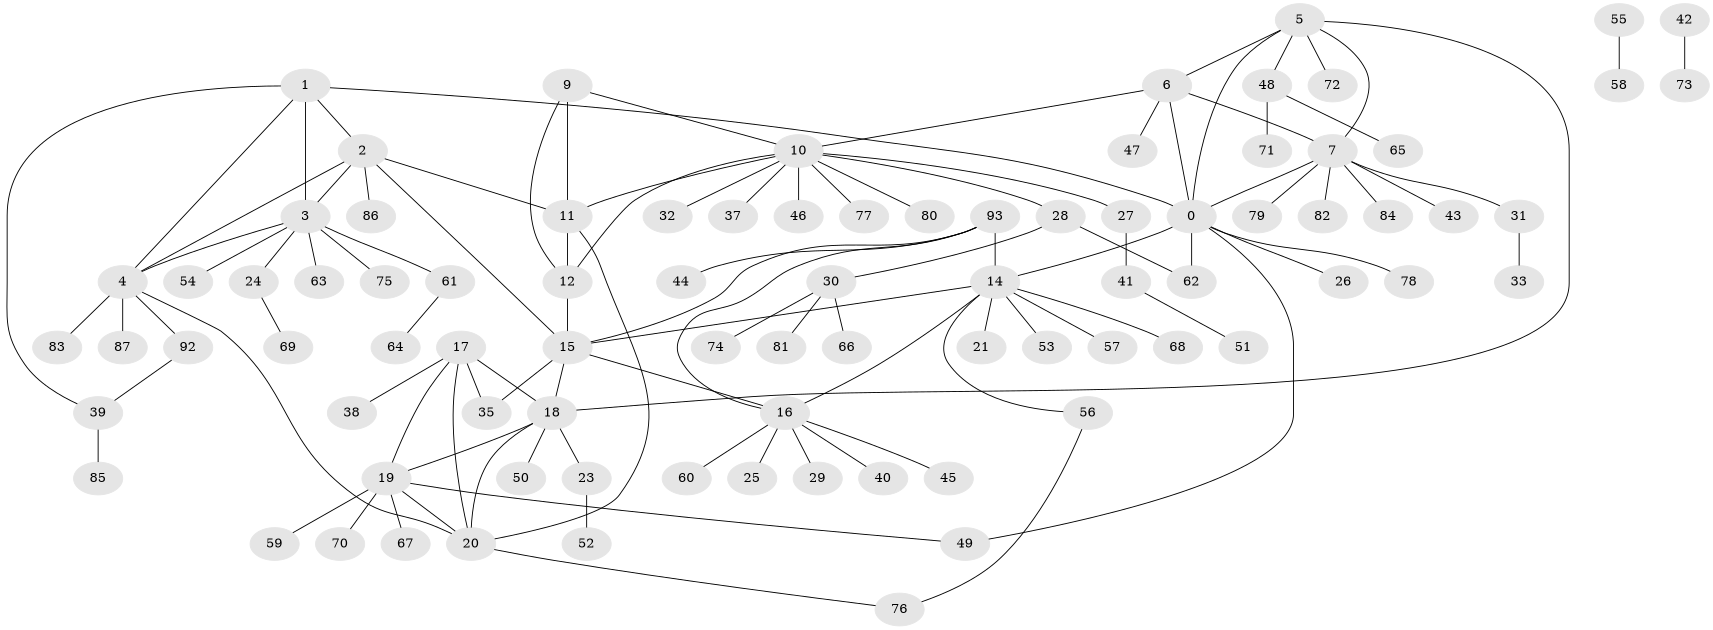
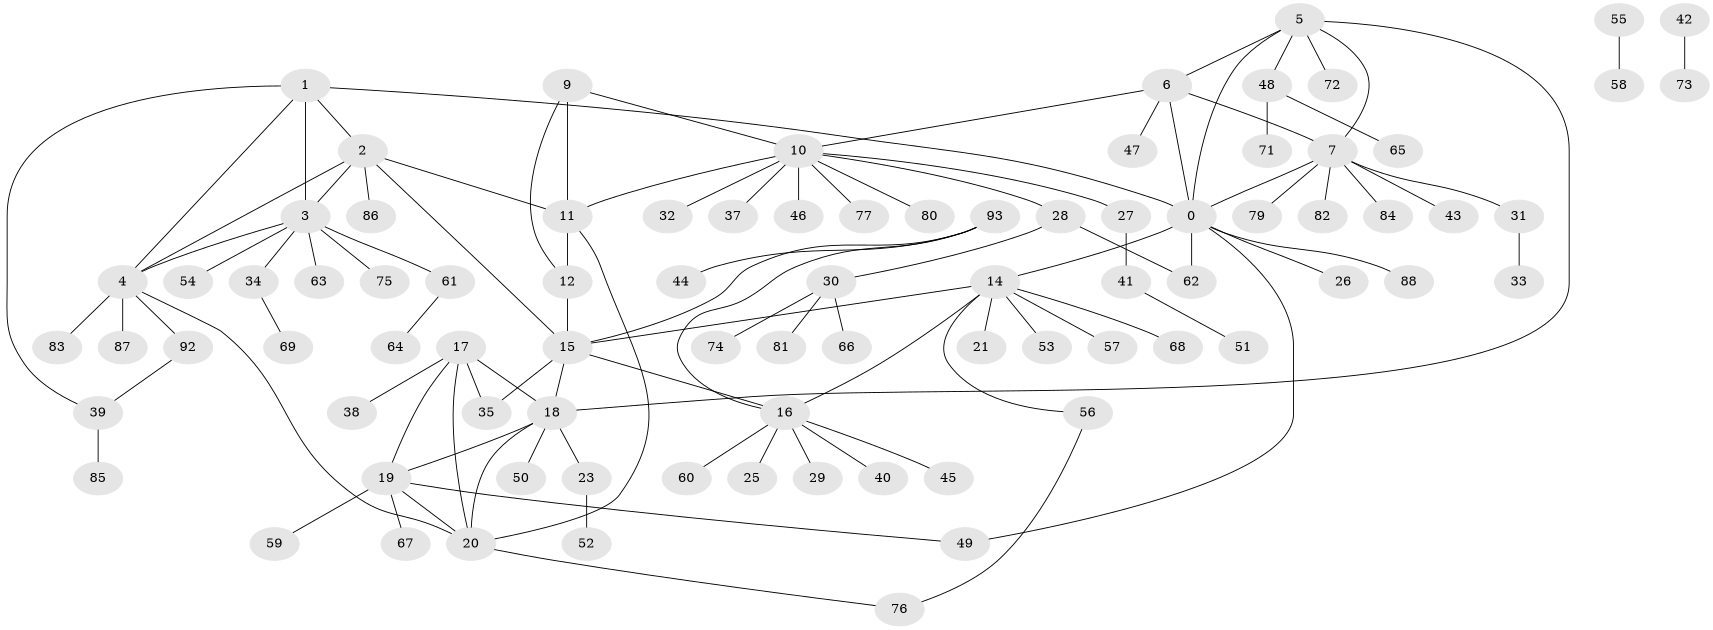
(645, 194) -> none
(995, 249) -> none
(254, 282) -> (254, 282)
(1409, 282) -> (1409, 282)
(340, 544) -> none
